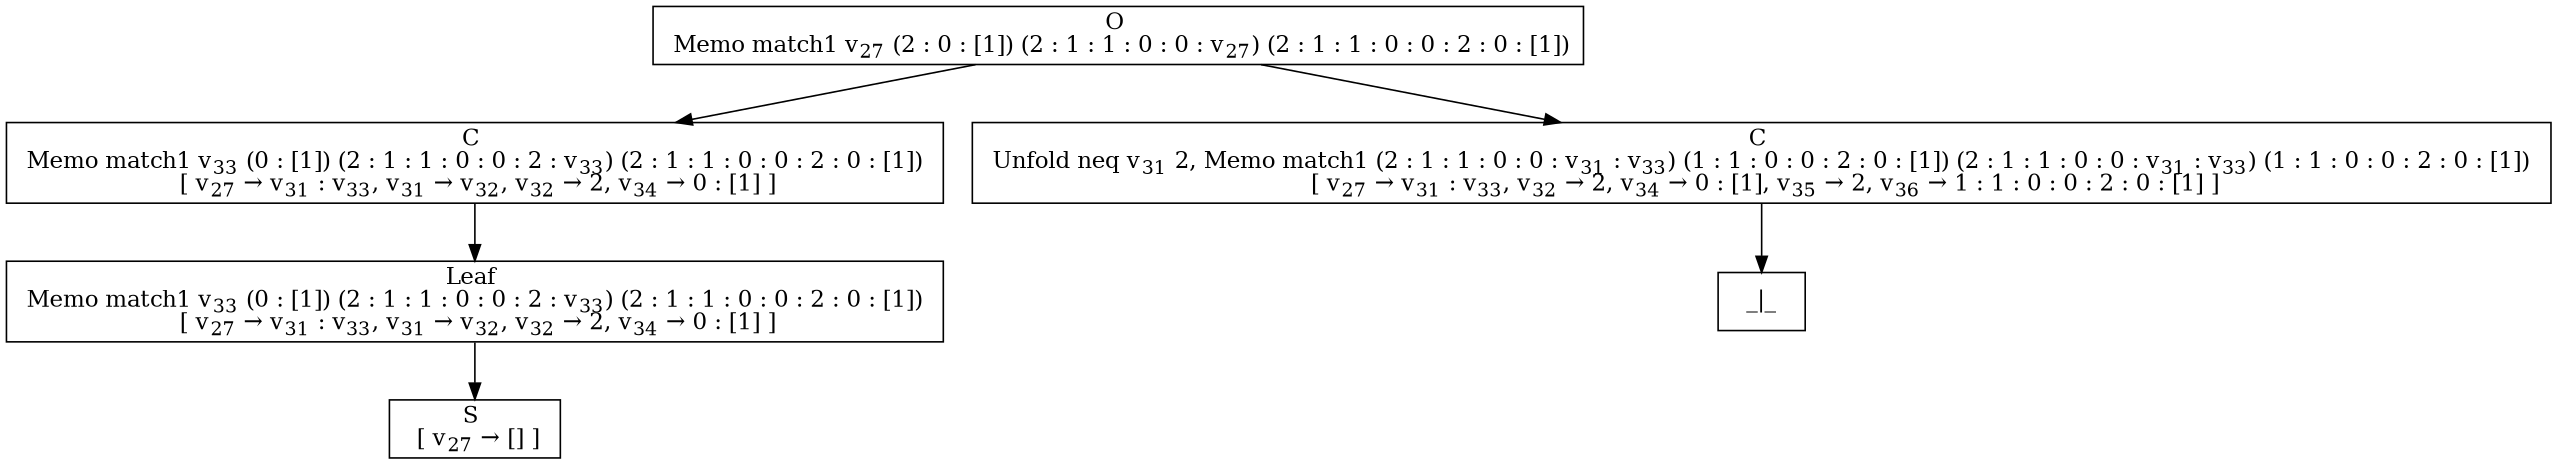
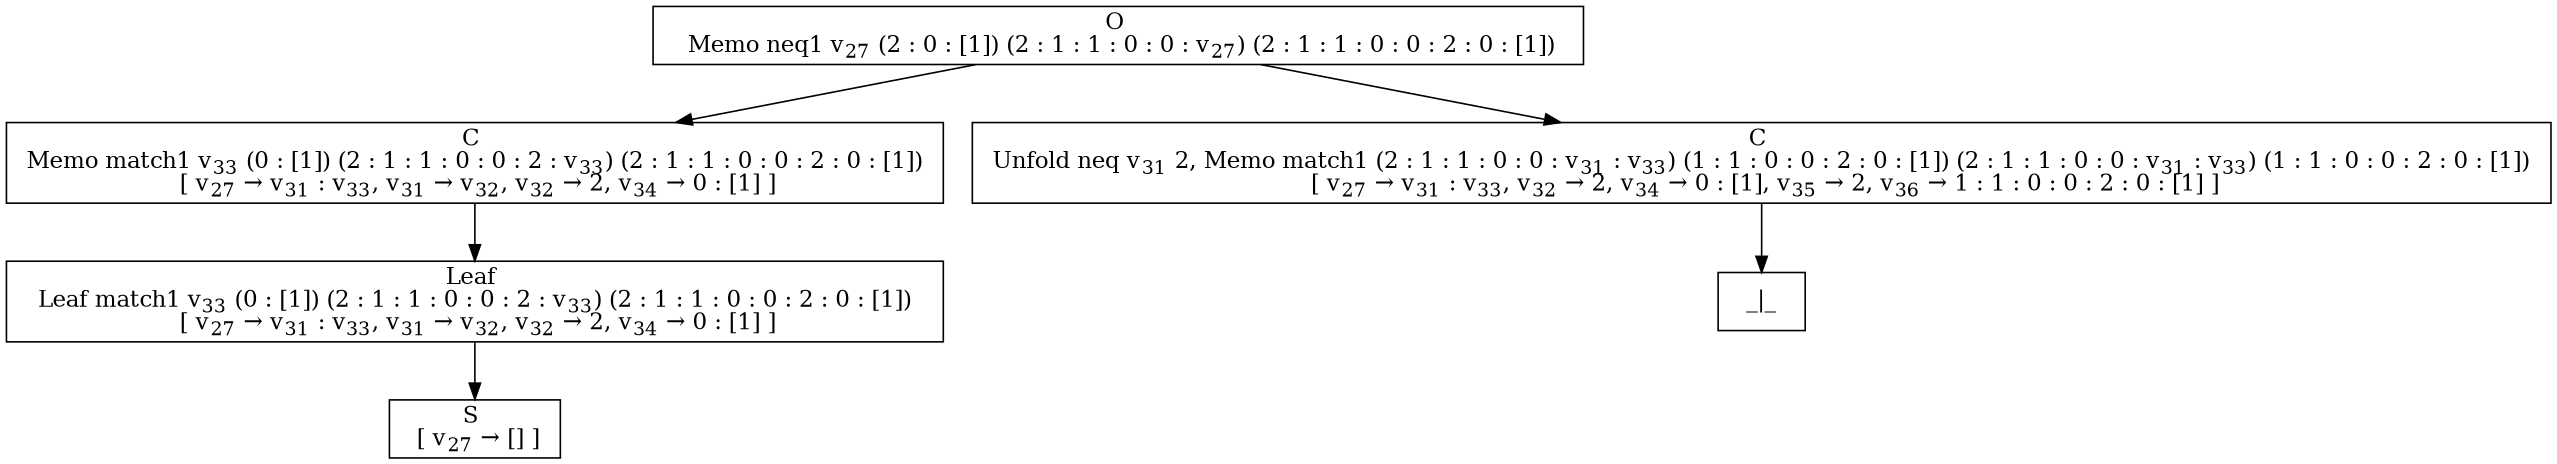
(763, 45) -> (763, 45)
(116, 300) -> (116, 300)
